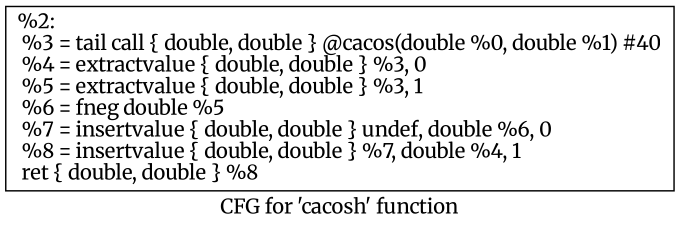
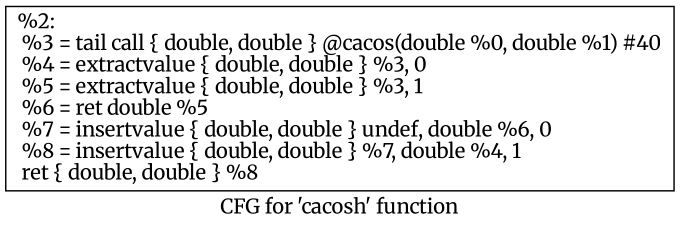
(122, 109) -> (113, 109)
